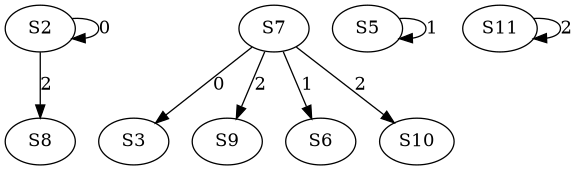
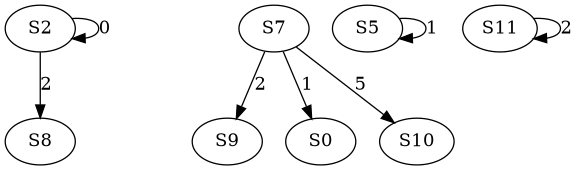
(361, 85) -> (361, 85)
(134, 142) -> none
(321, 142) -> (321, 142)
